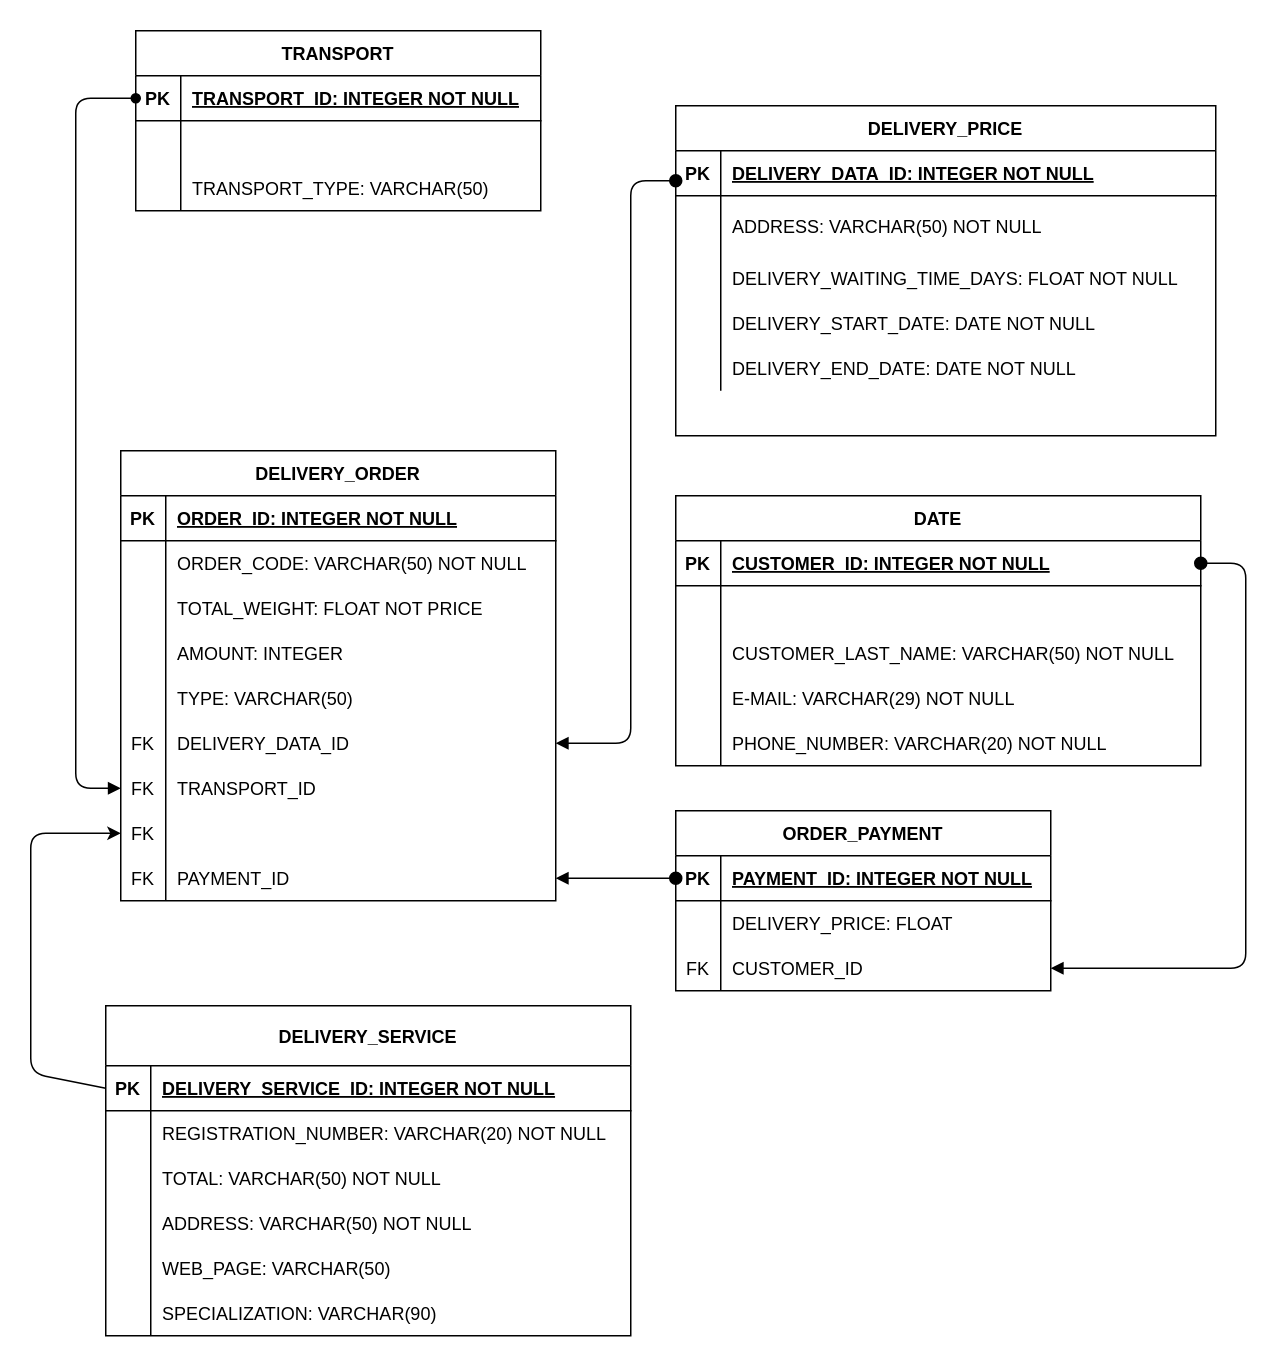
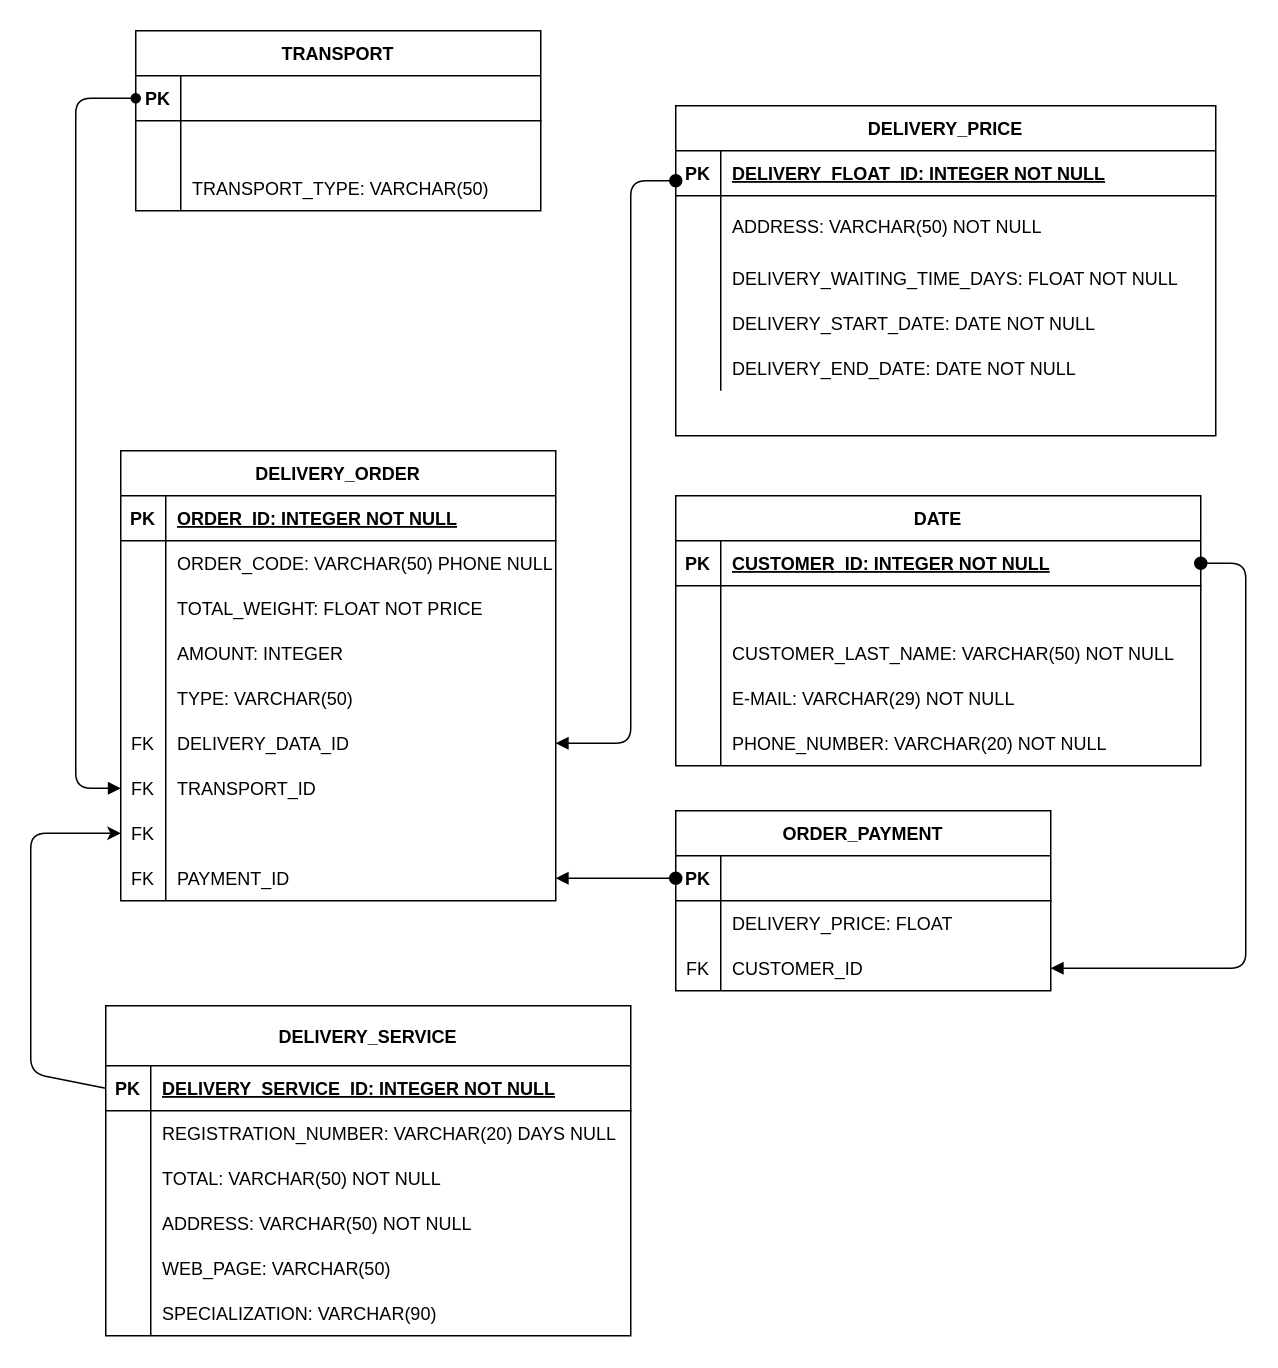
(361, 98) -> none
(894, 174) -> (899, 174)
(329, 564) -> (339, 564)
(886, 878) -> none
(359, 1134) -> (364, 1134)
